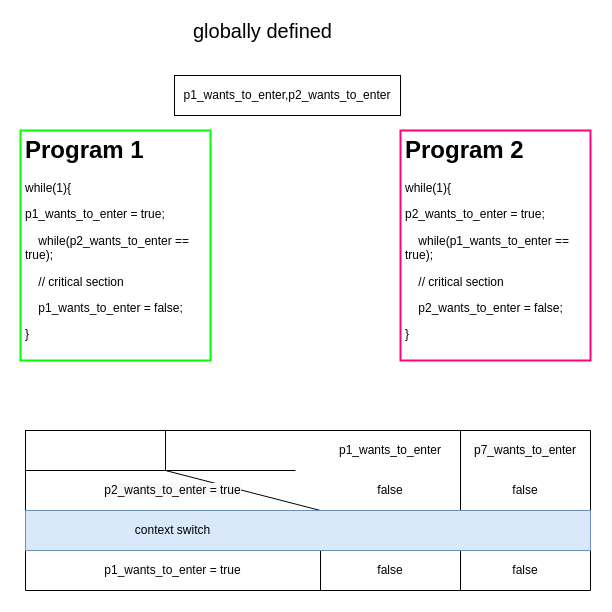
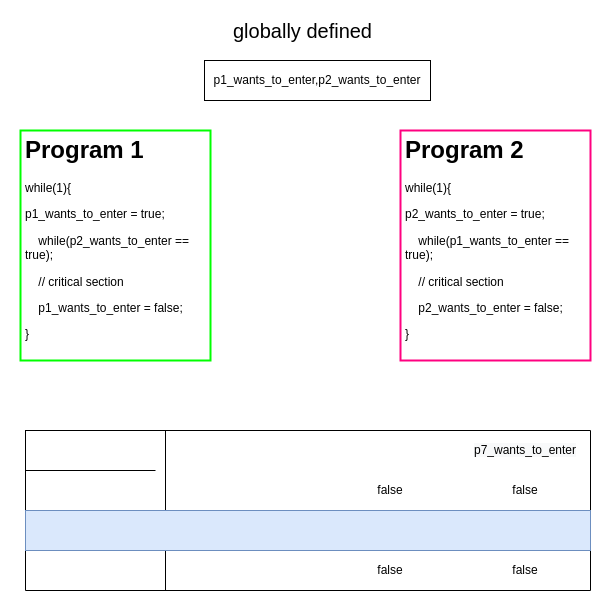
(263, 31) -> (303, 31)
(288, 96) -> (318, 81)
(391, 451) -> none
(173, 491) -> none
(173, 531) -> none
(173, 571) -> none
